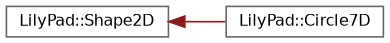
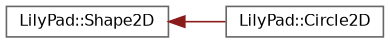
(305, 22) -> (305, 22)
